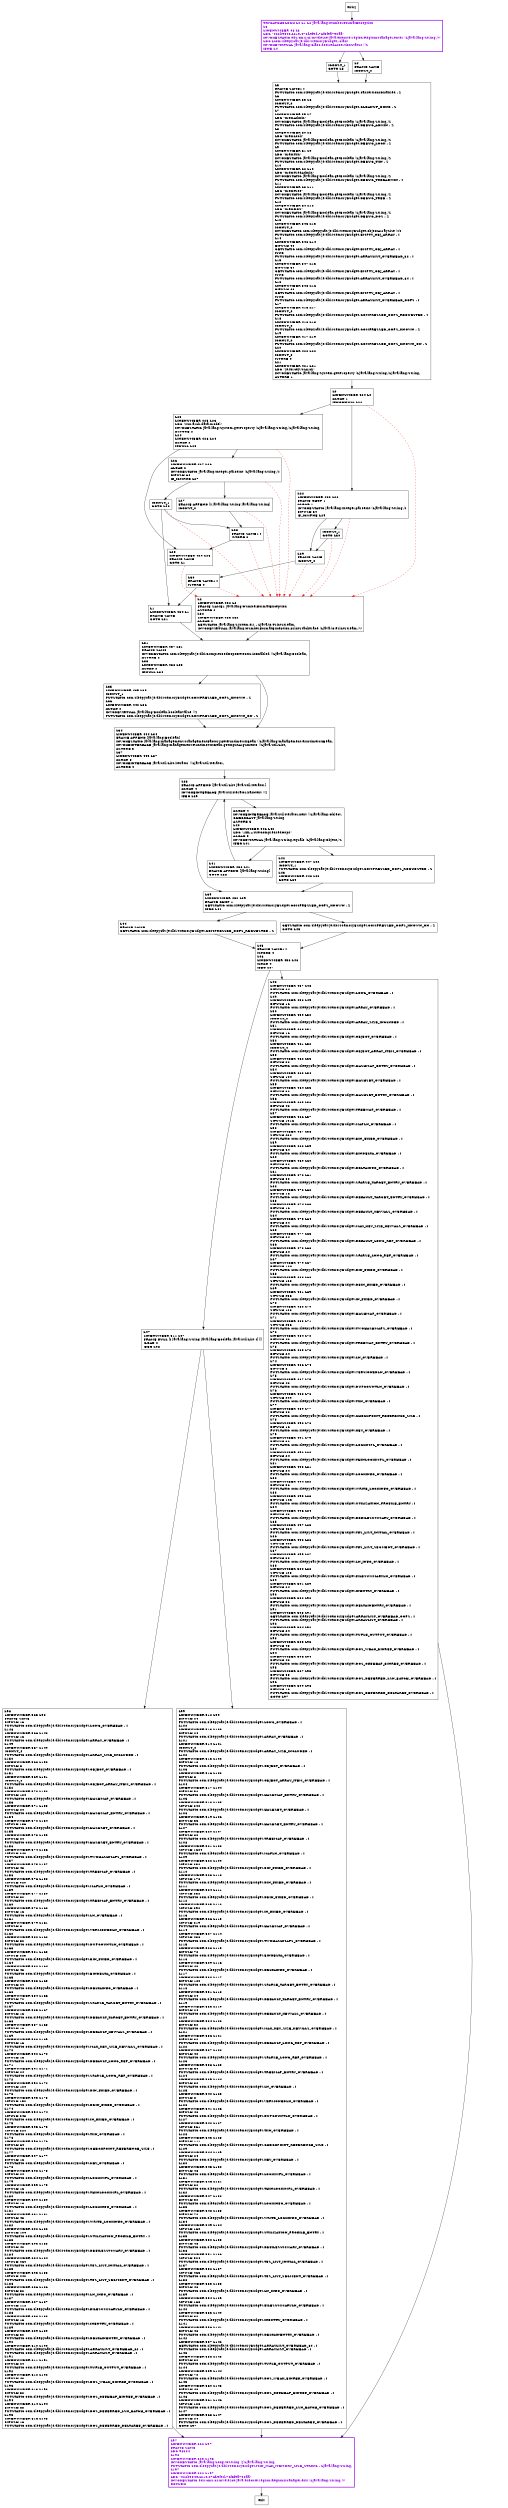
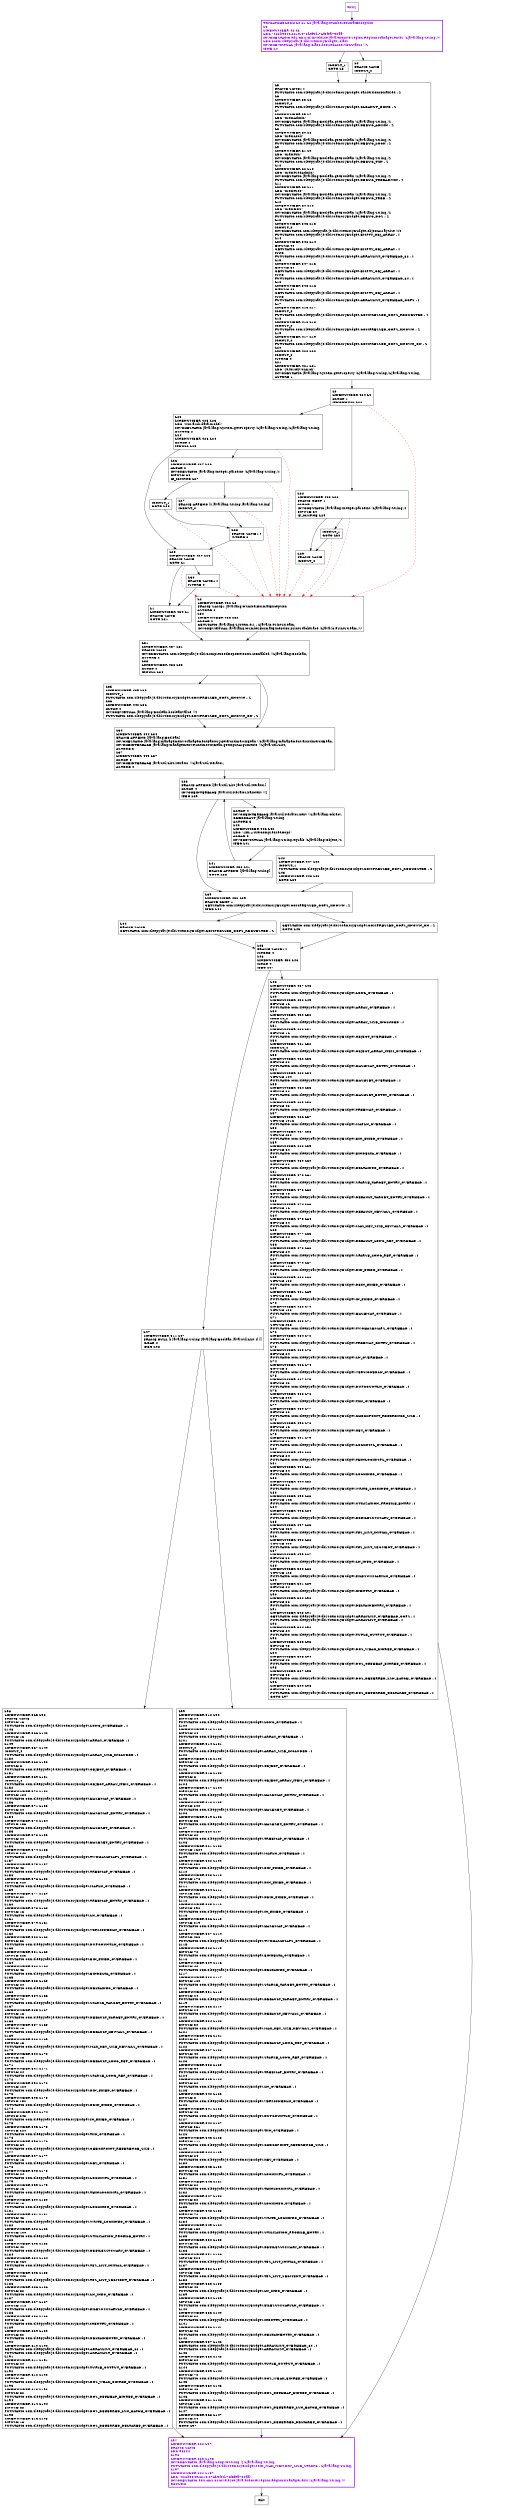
(352, 7) -> (352, 7)
(165, 556) -> (173, 583)
(261, 569) -> (196, 569)
